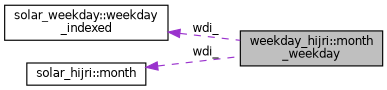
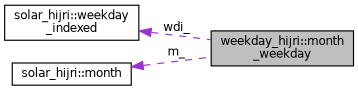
(86, 23) -> (72, 23)
(204, 52) -> (175, 52)
